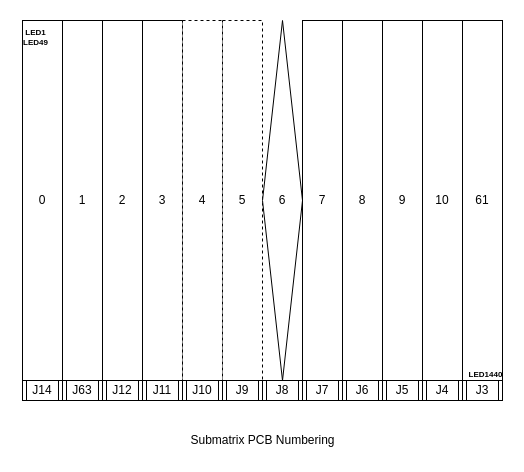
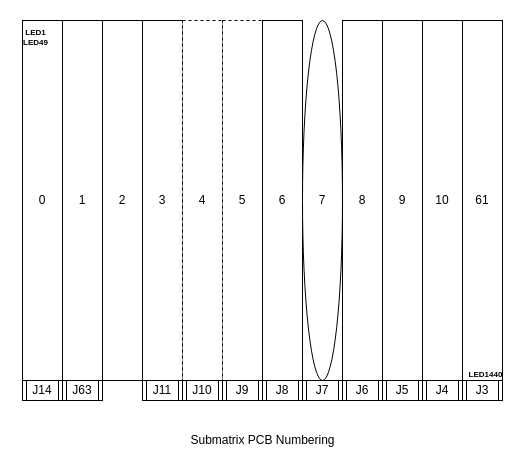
(283, 201) -> (283, 201)
(323, 201) -> (323, 201)
(123, 391) -> none
